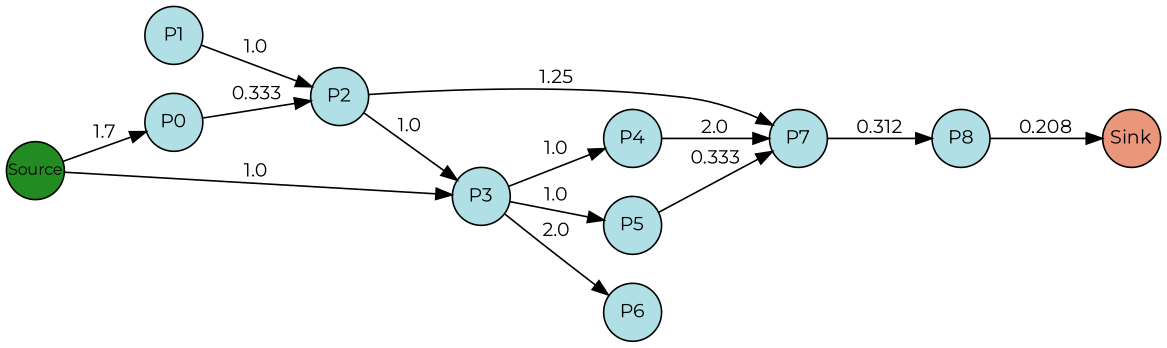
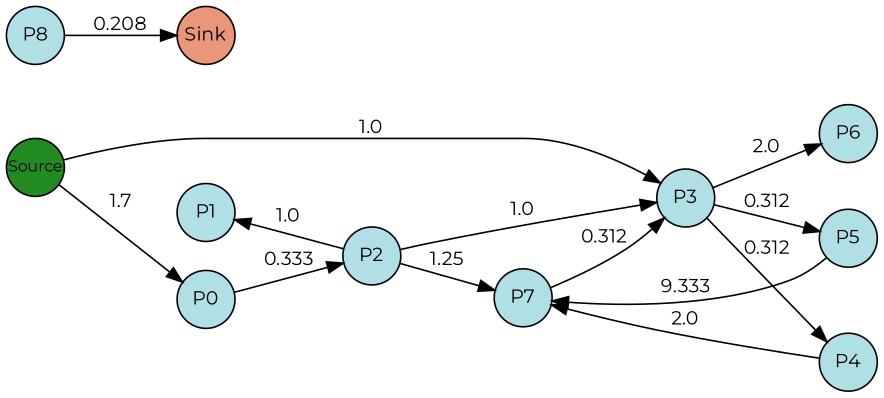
(249, 63) -> (297, 236)
(872, 138) -> (604, 262)
(557, 149) -> (767, 249)
(716, 159) -> (686, 287)
(557, 196) -> (767, 202)
